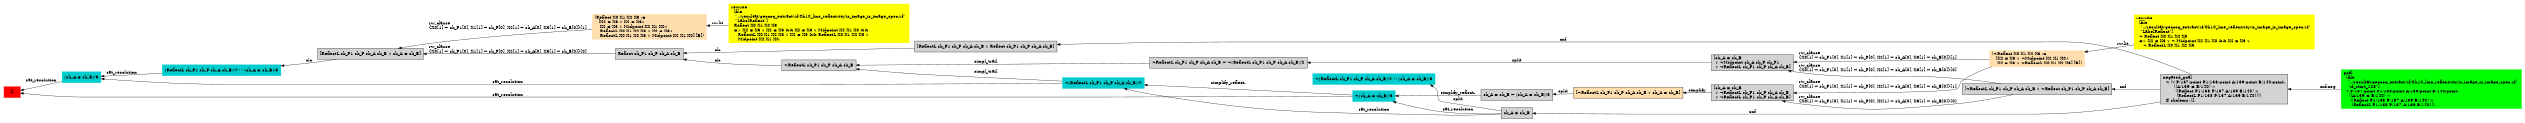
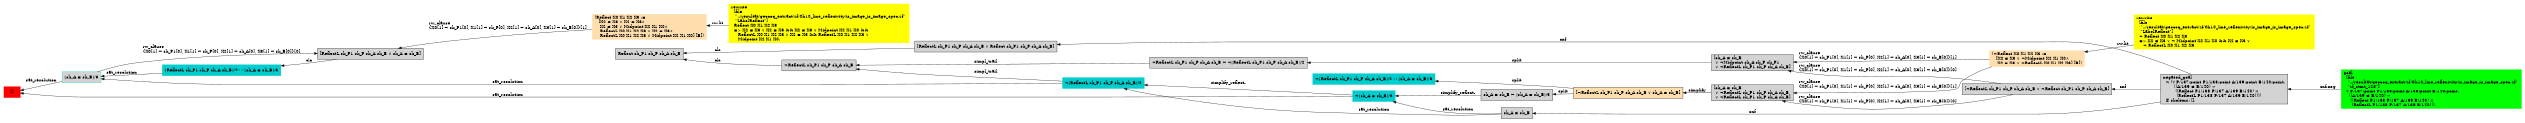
(521, 54) -> (205, 57)
(82, 77) -> (82, 77)
(1462, 105) -> (1506, 84)
